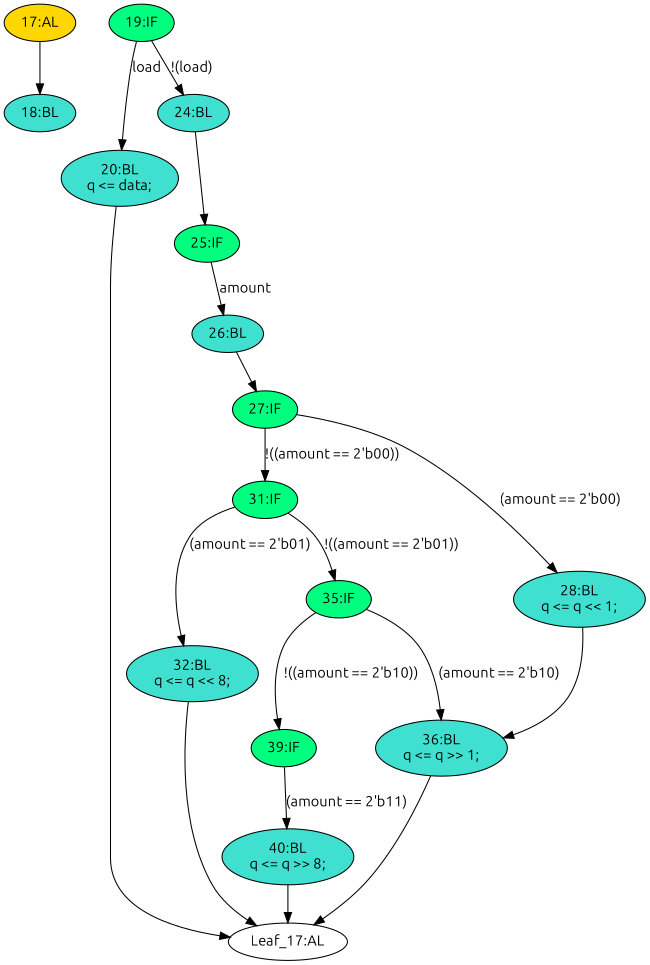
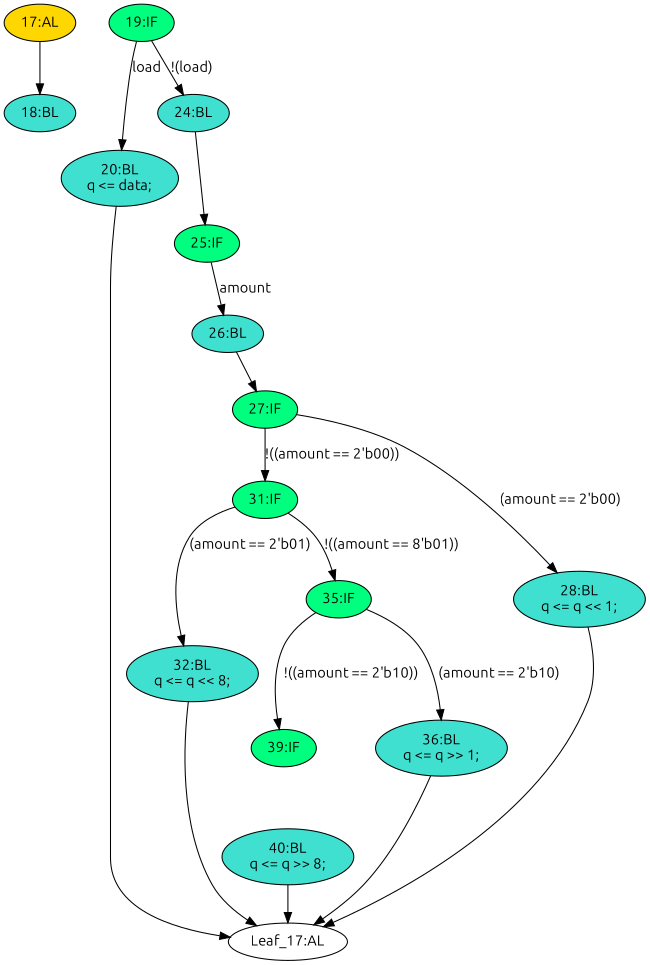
(392, 545) -> (392, 545)
(569, 695) -> (510, 810)
(285, 793) -> none
